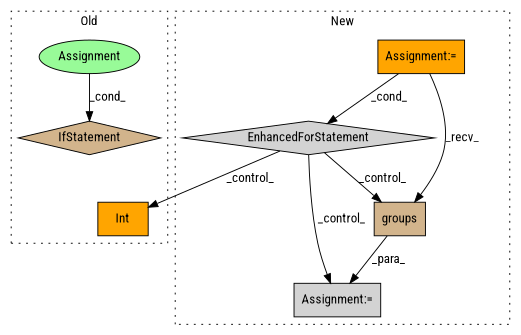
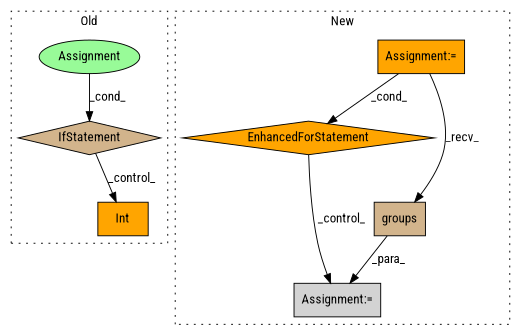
(308, 138) -> (308, 138)
(349, 174) -> none
(219, 177) -> (104, 173)
